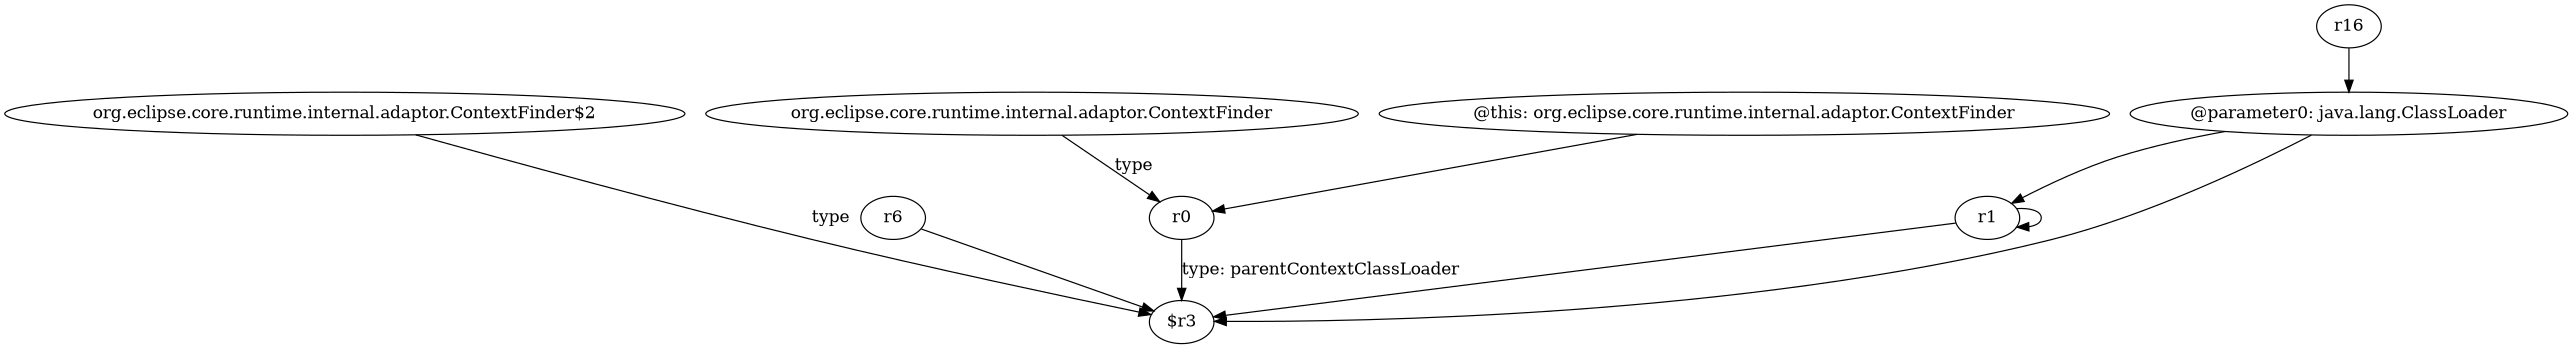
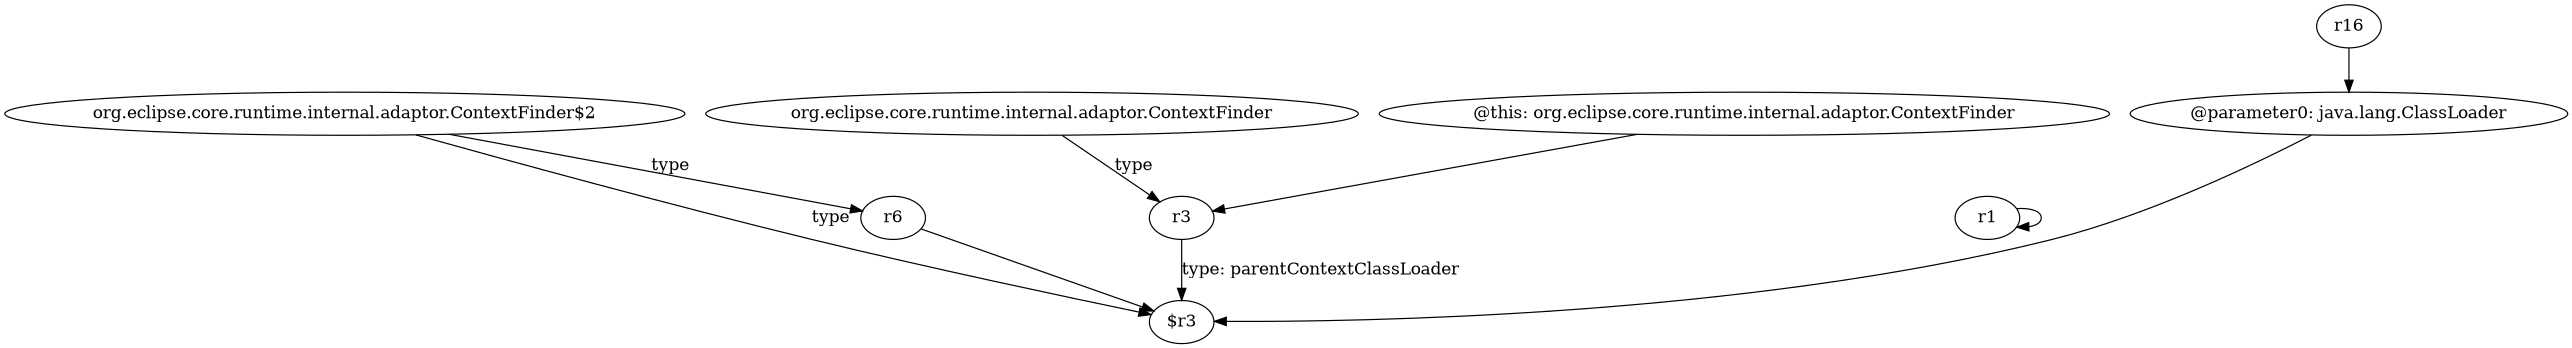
(2121, 156) -> none
none -> (650, 172)
(1182, 218) -> (1182, 218)
(1591, 269) -> none
